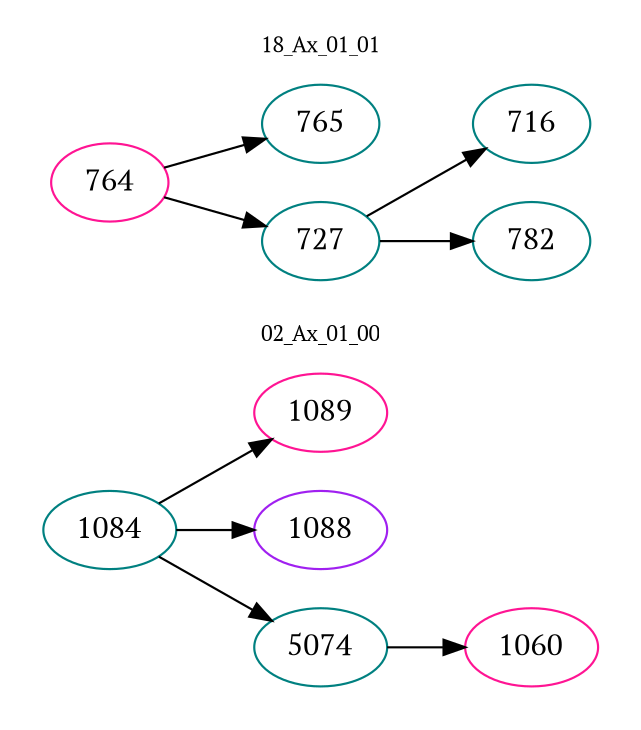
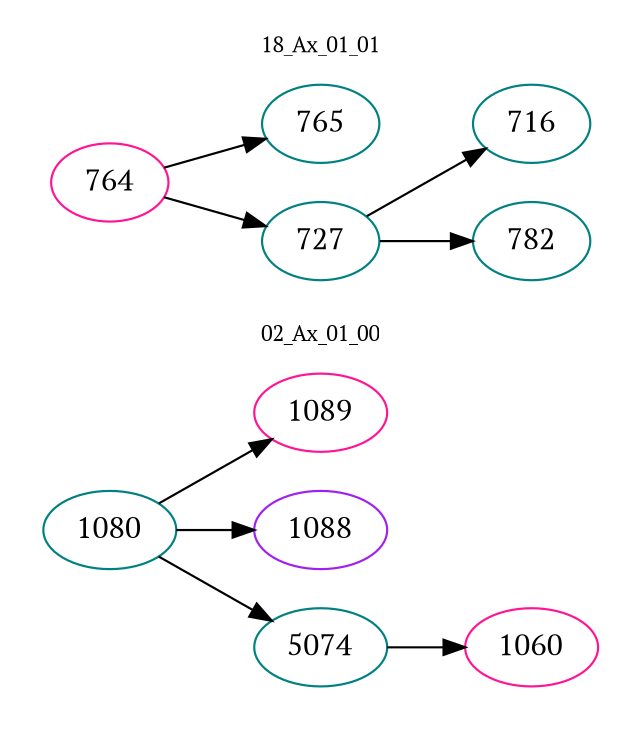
(110, 530) -> (110, 530)
